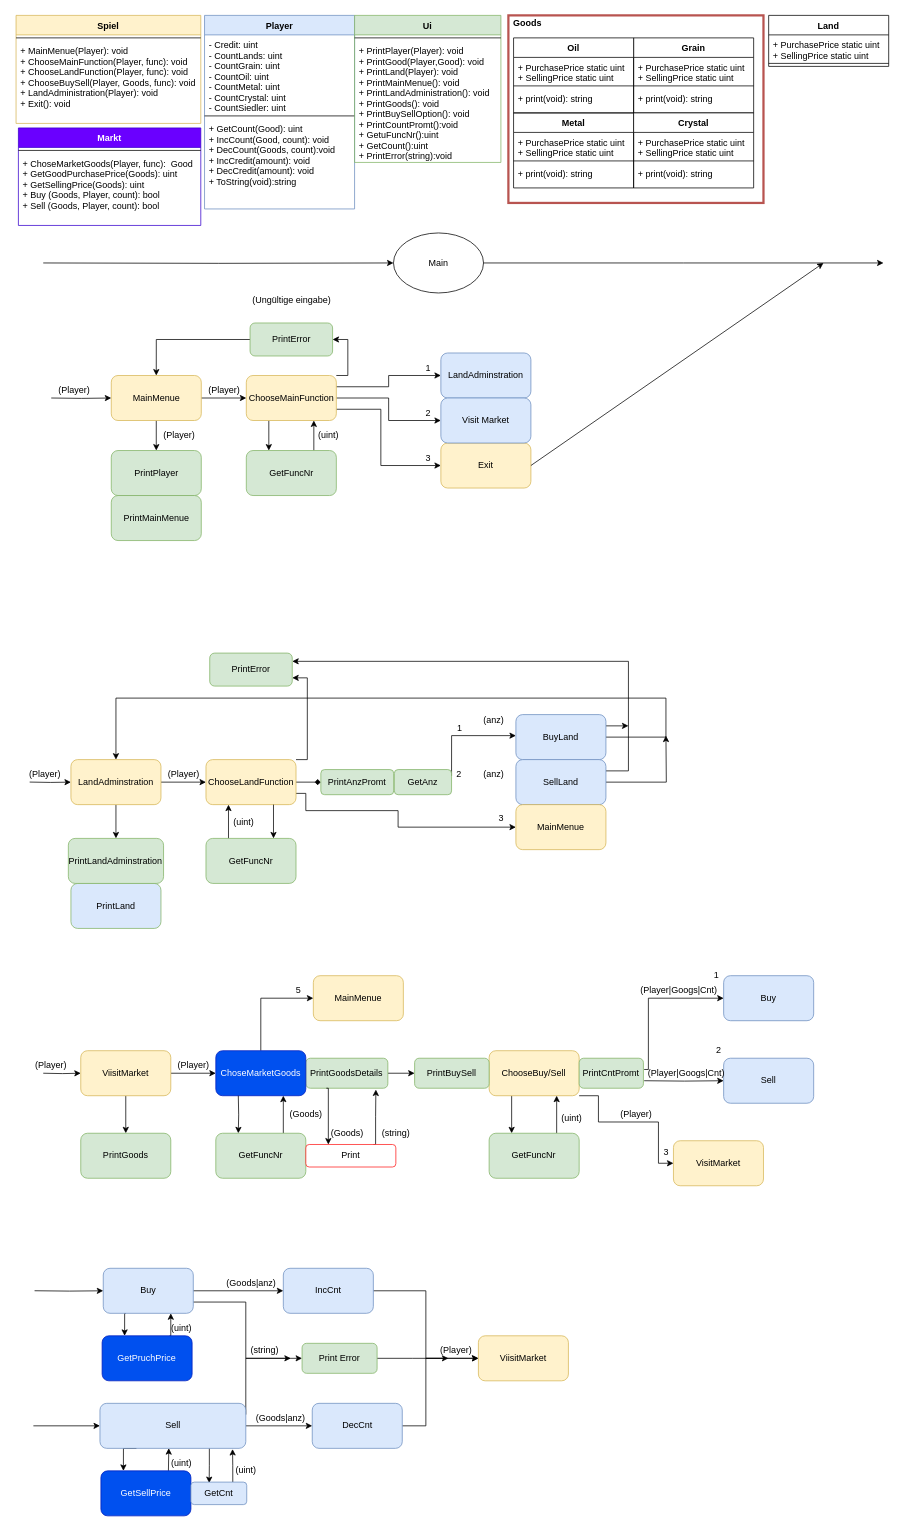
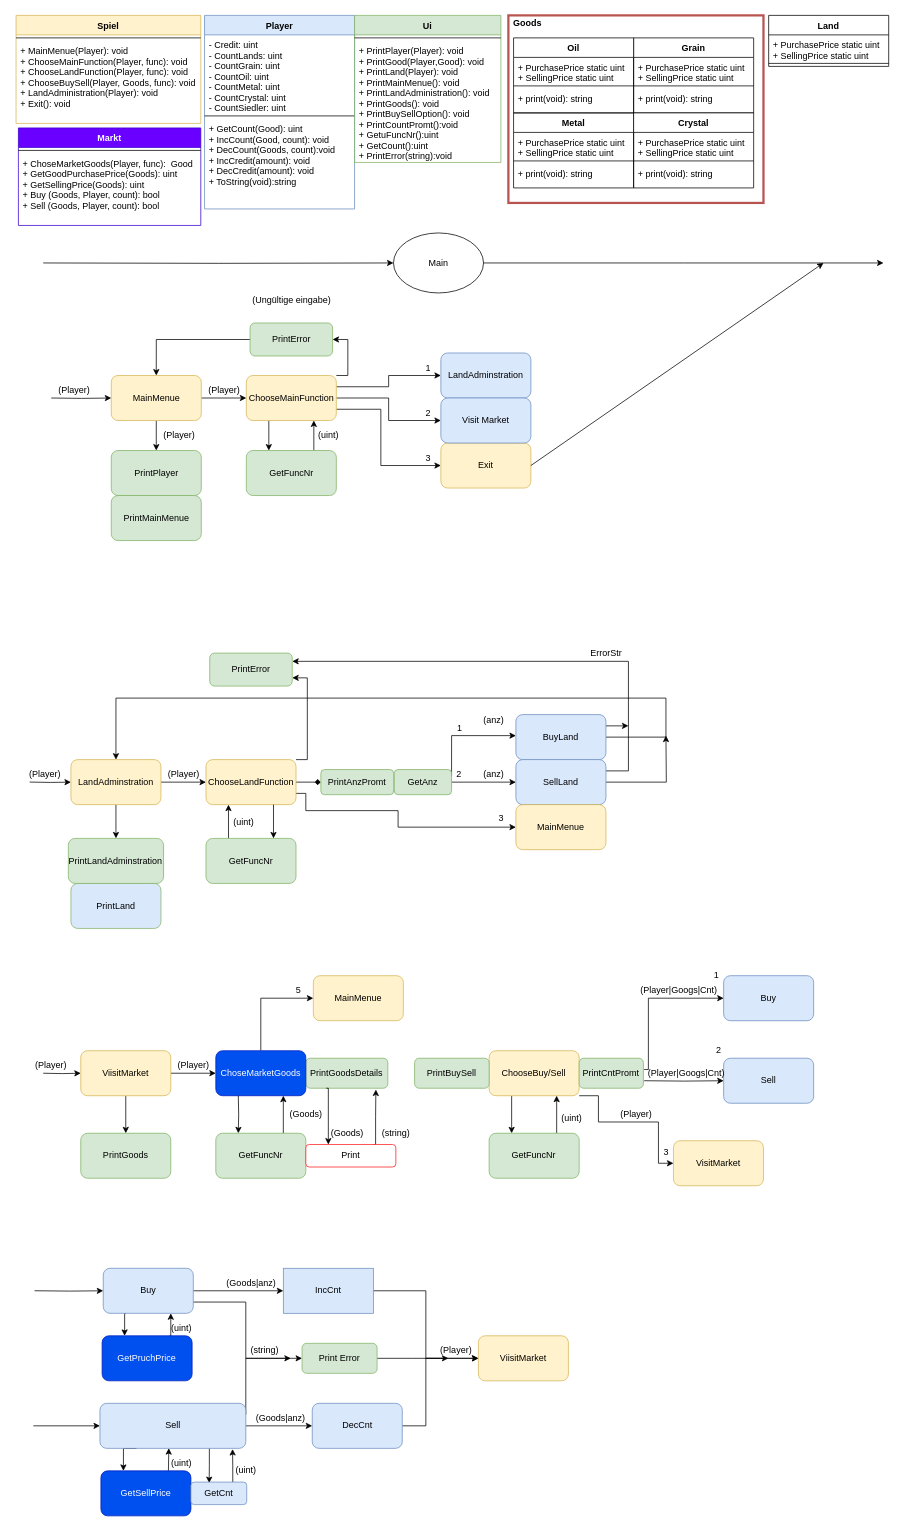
none -> (606, 653)
none -> (509, 782)
(398, 1073) -> none
(328, 1290) -> (328, 1290)
